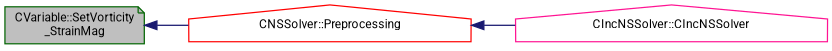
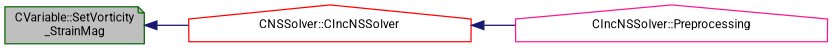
(330, 25) -> (330, 25)
(672, 25) -> (672, 25)
